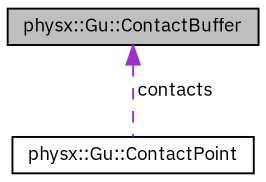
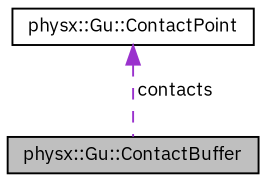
(133, 101) -> (133, 101)
